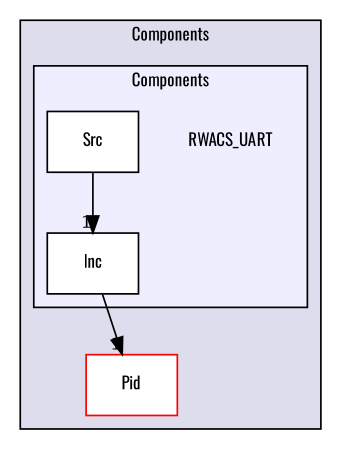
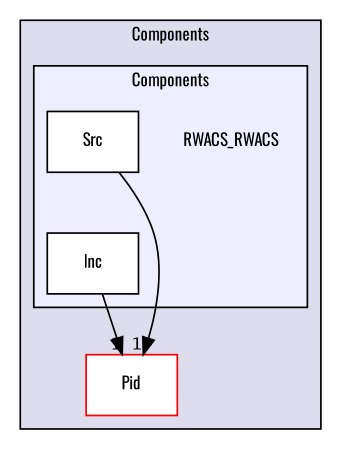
(231, 142) -> (231, 142)
(93, 194) -> (157, 251)
